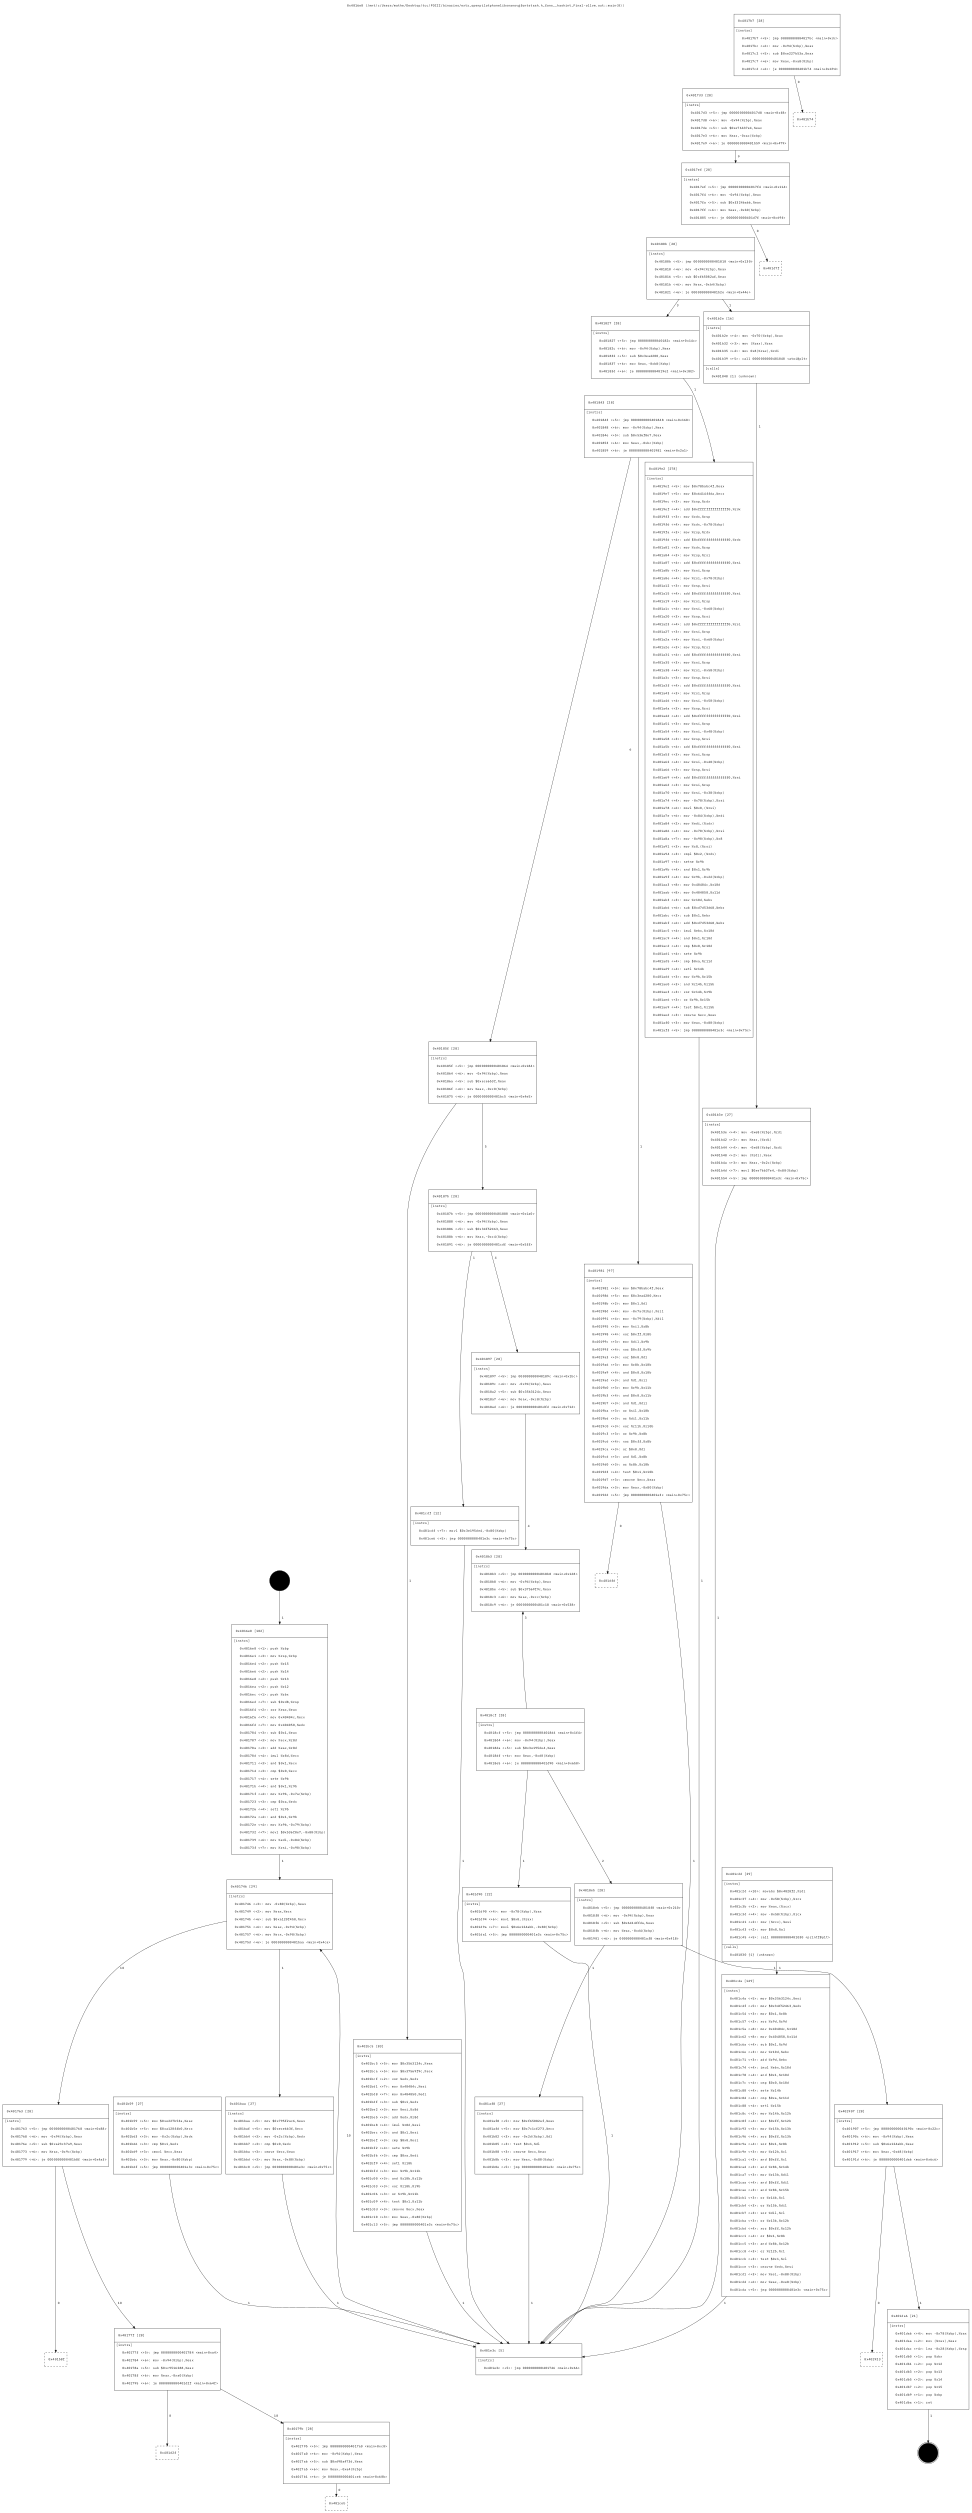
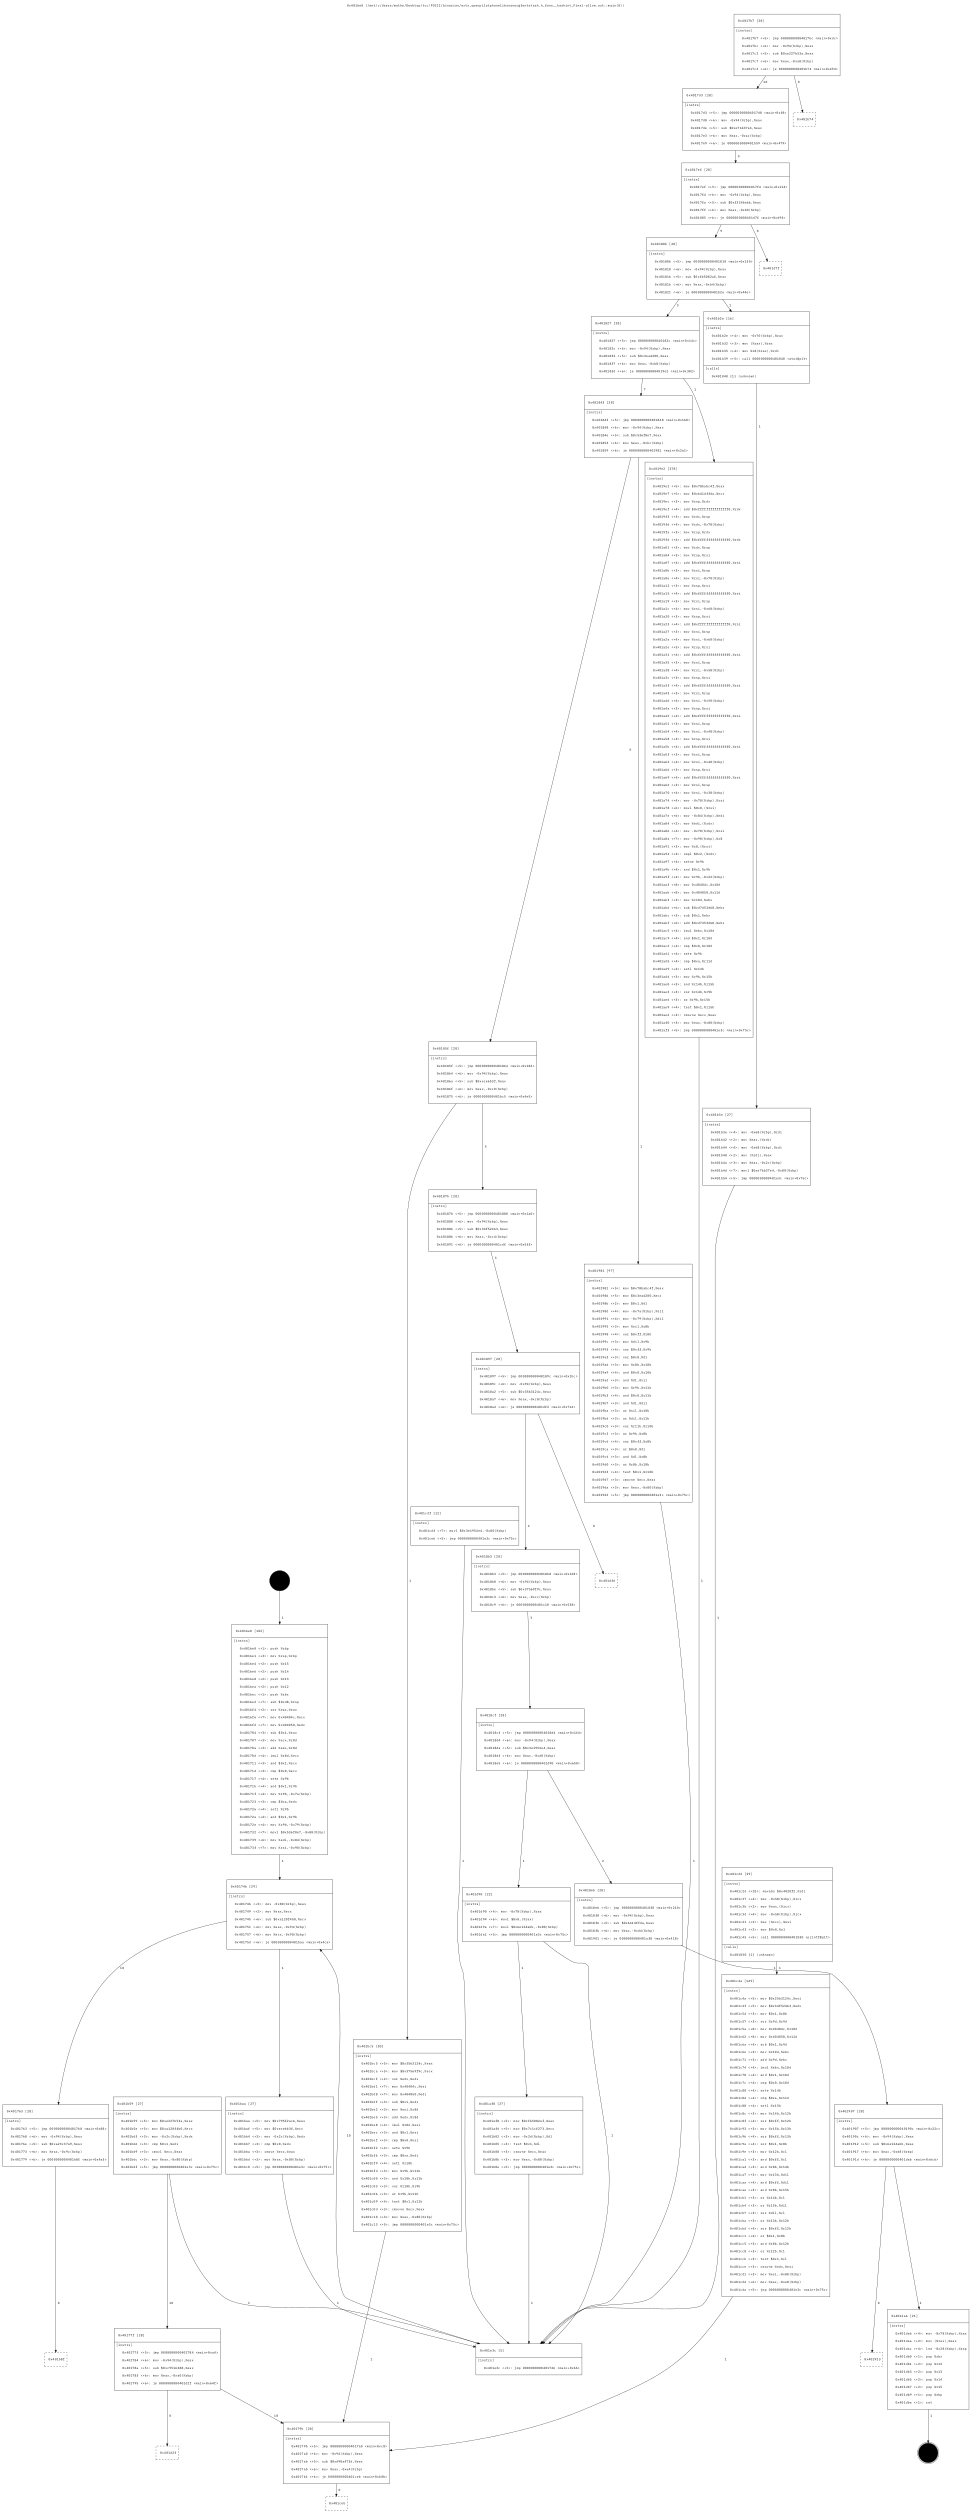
none -> (762, 81)
none -> (719, 230)
none -> (642, 386)
(460, 1378) -> none
(613, 1537) -> (570, 1493)
(523, 1662) -> (529, 1659)
(567, 2018) -> (522, 2018)
(89, 2251) -> (167, 2250)
(454, 2294) -> (365, 2326)
(661, 2339) -> (581, 2411)
